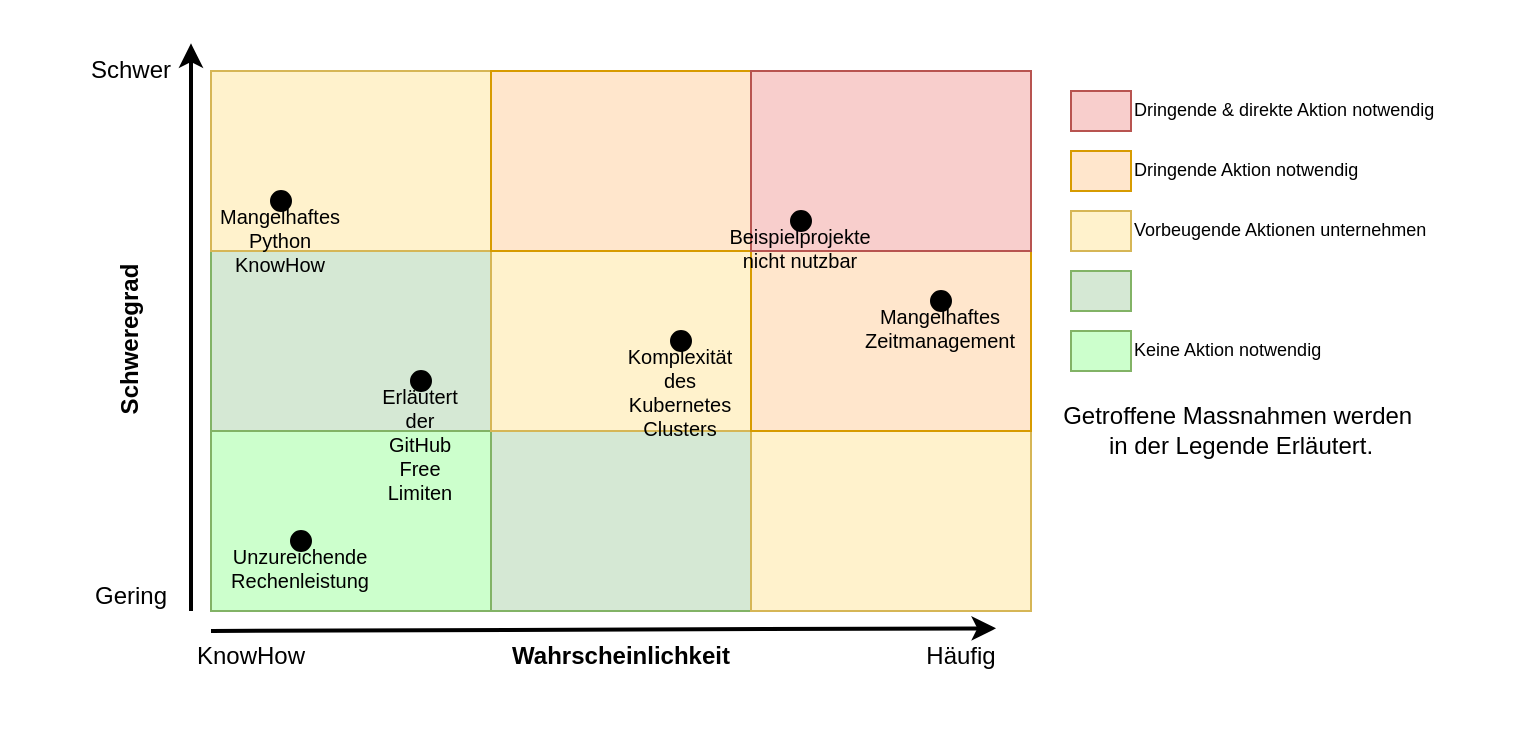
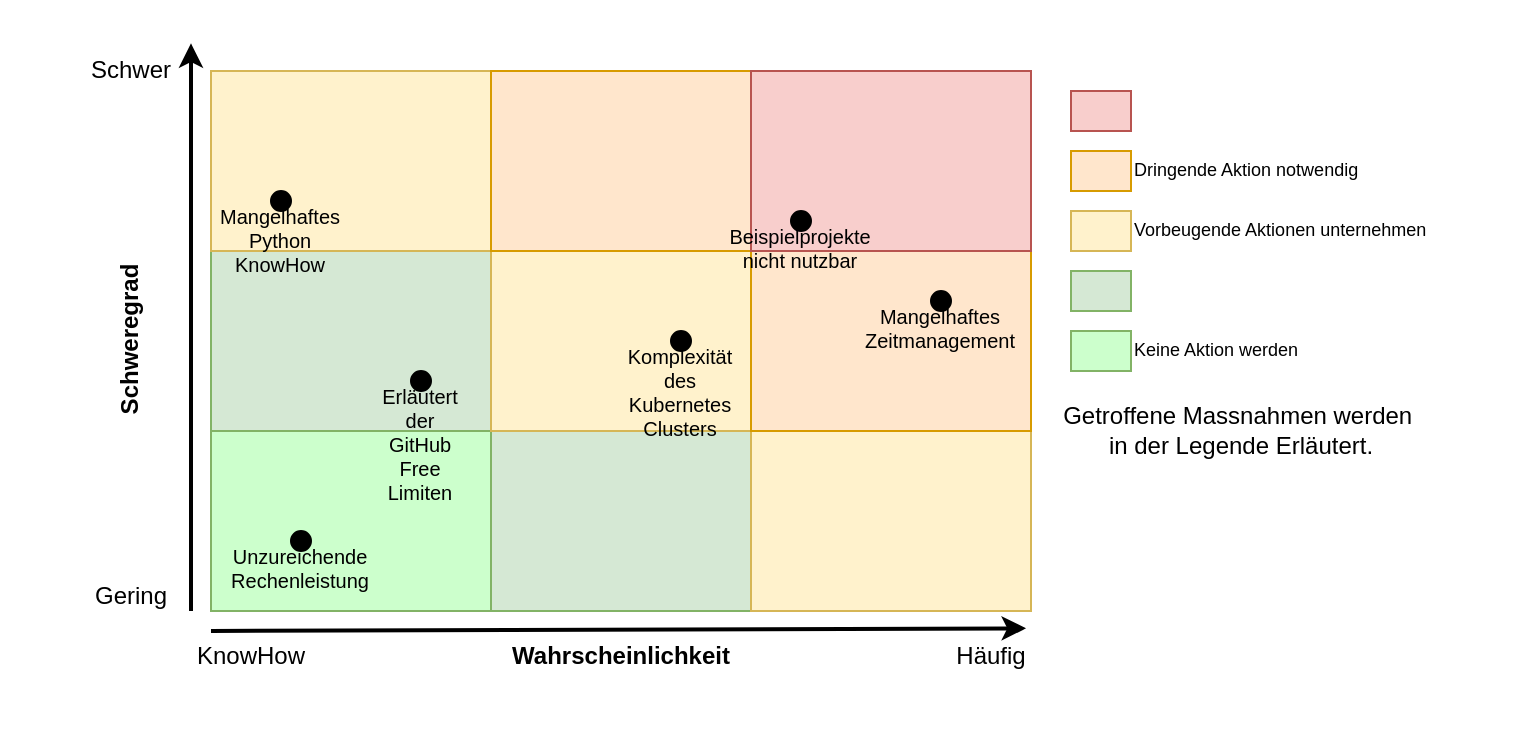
(1301, 111) -> none
(1234, 351) -> (1221, 351)
(961, 657) -> (991, 657)
